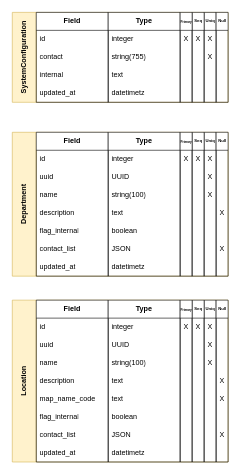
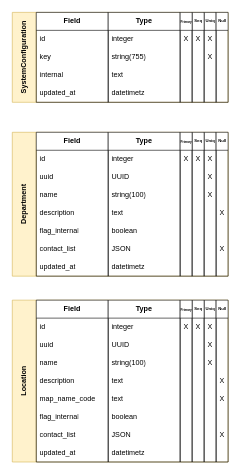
(54, 57) -> (46, 57)
